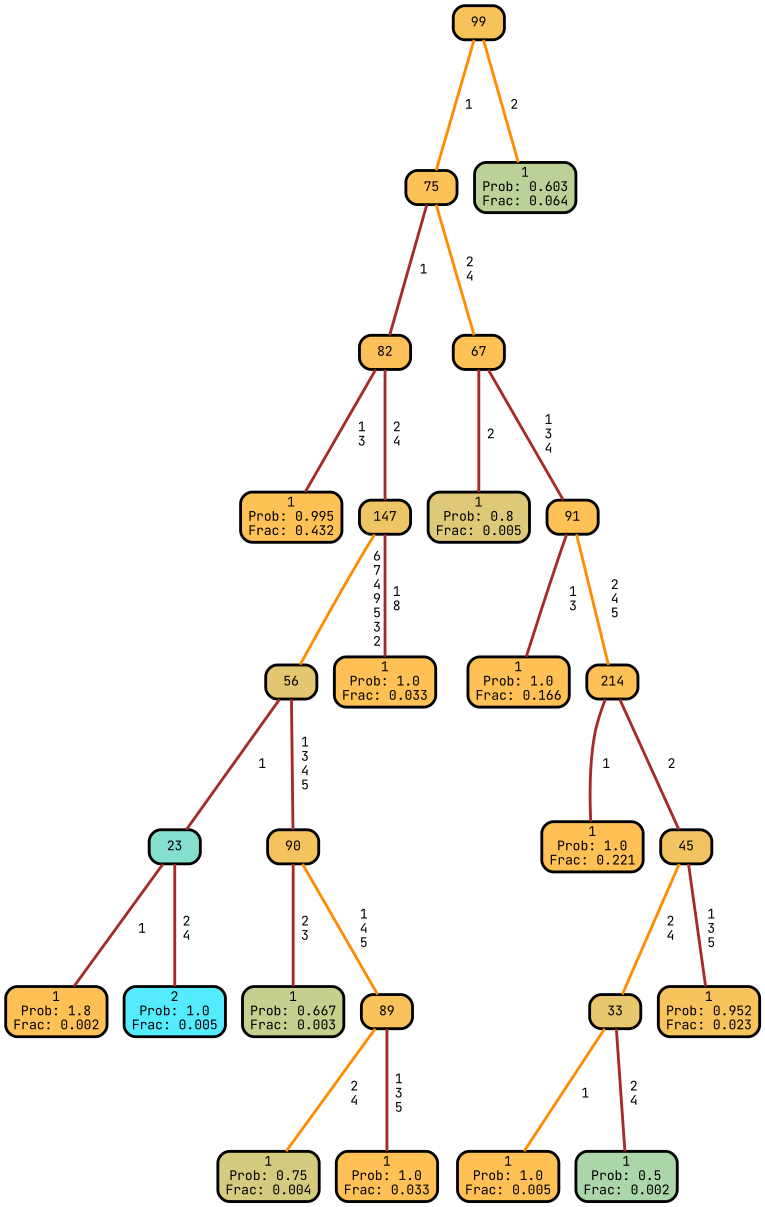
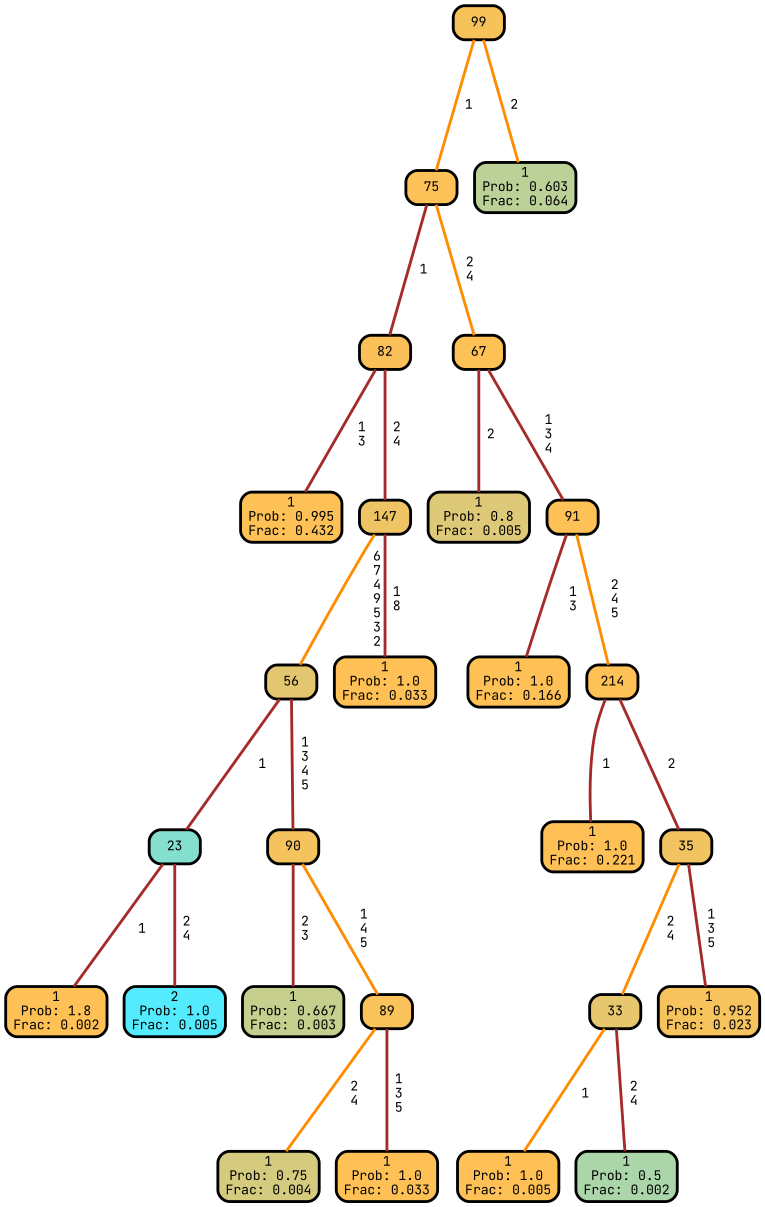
(686, 847) -> (686, 847)
